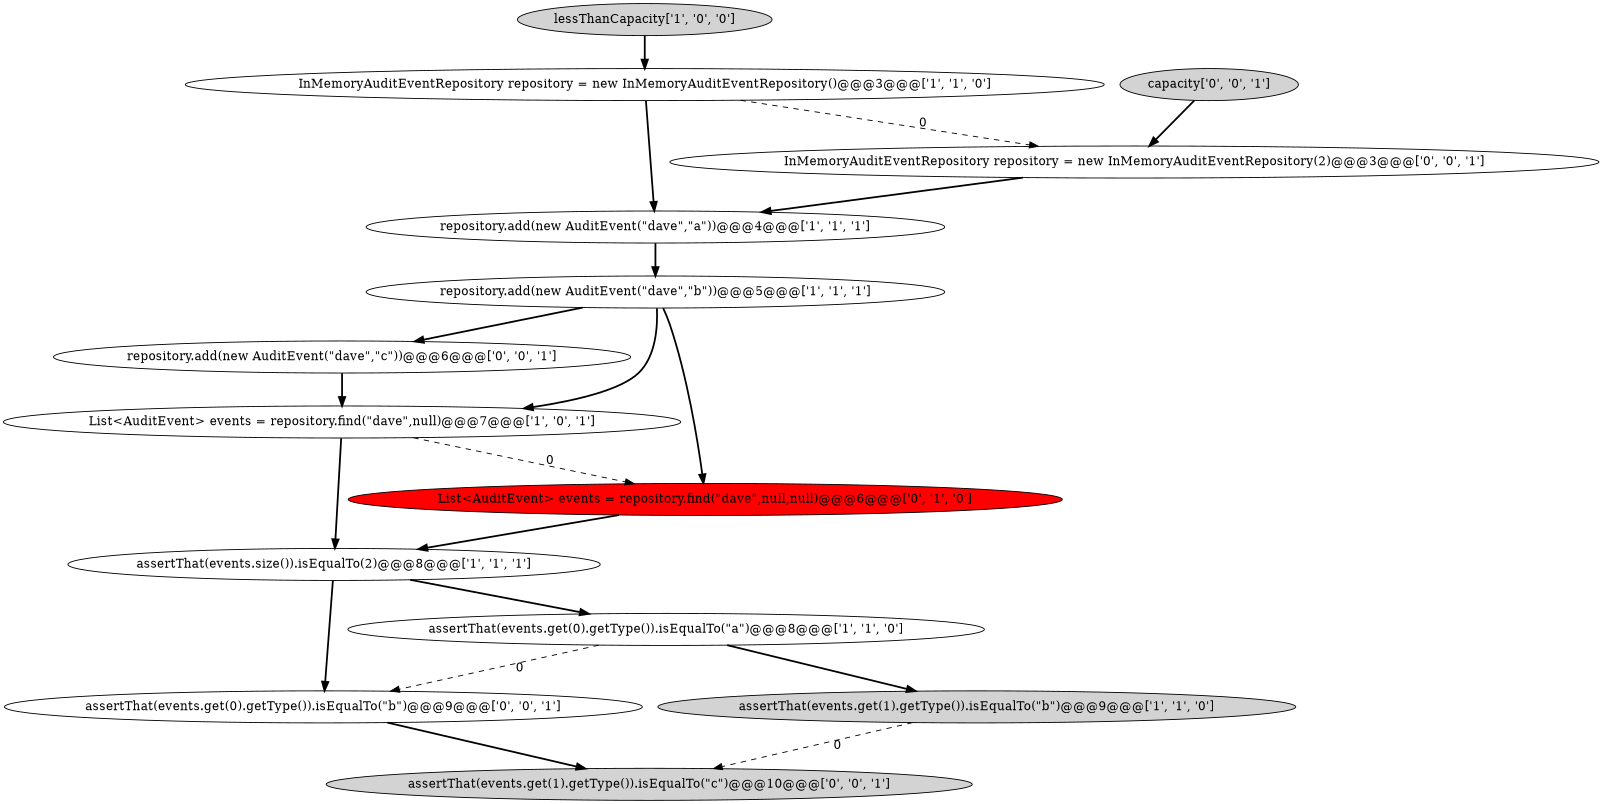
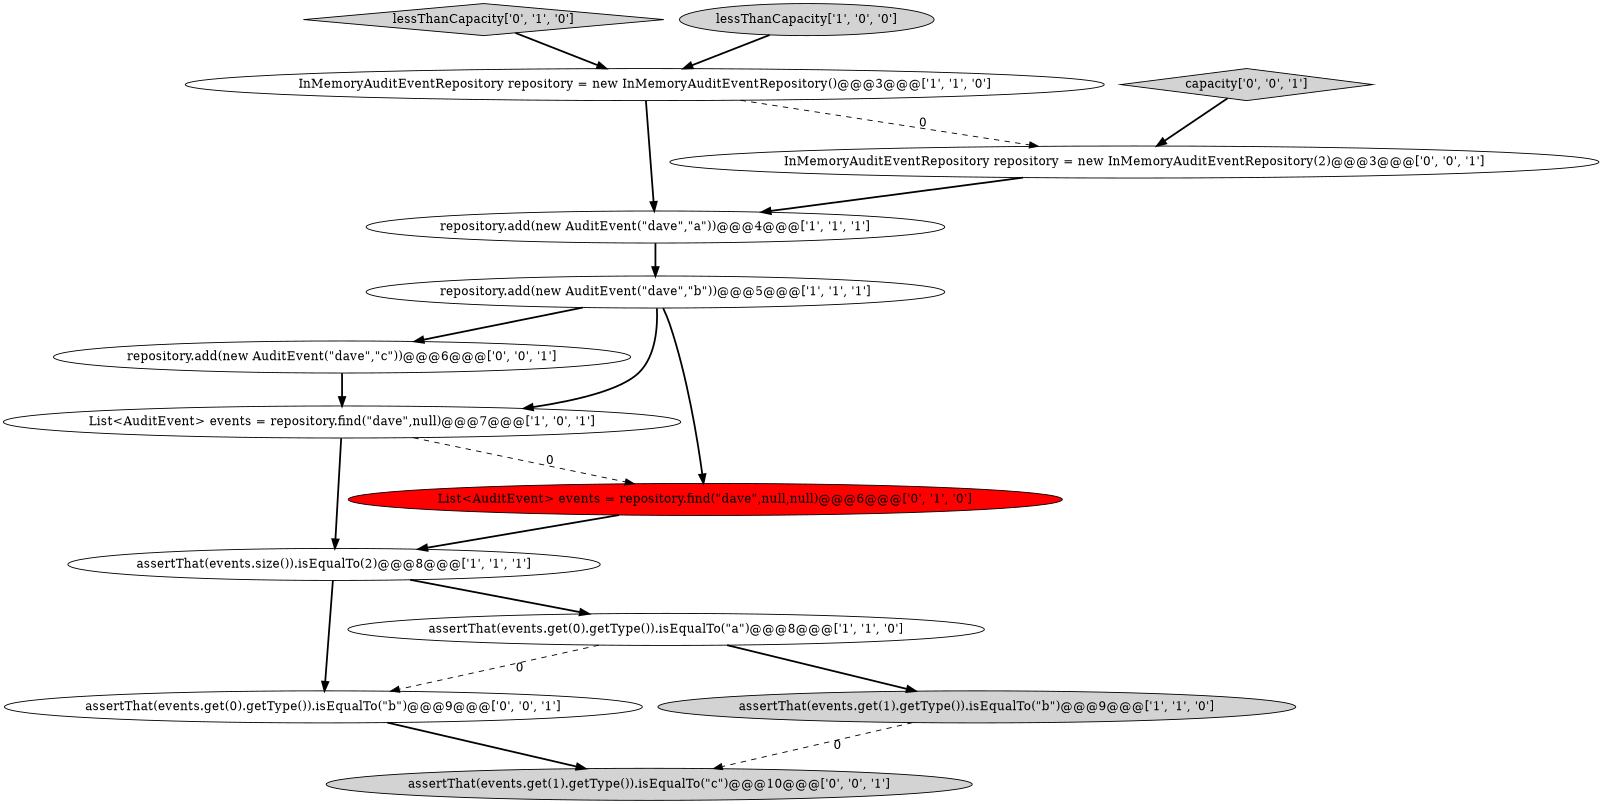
none -> (484, 20)
(1209, 85) -> (1247, 85)
